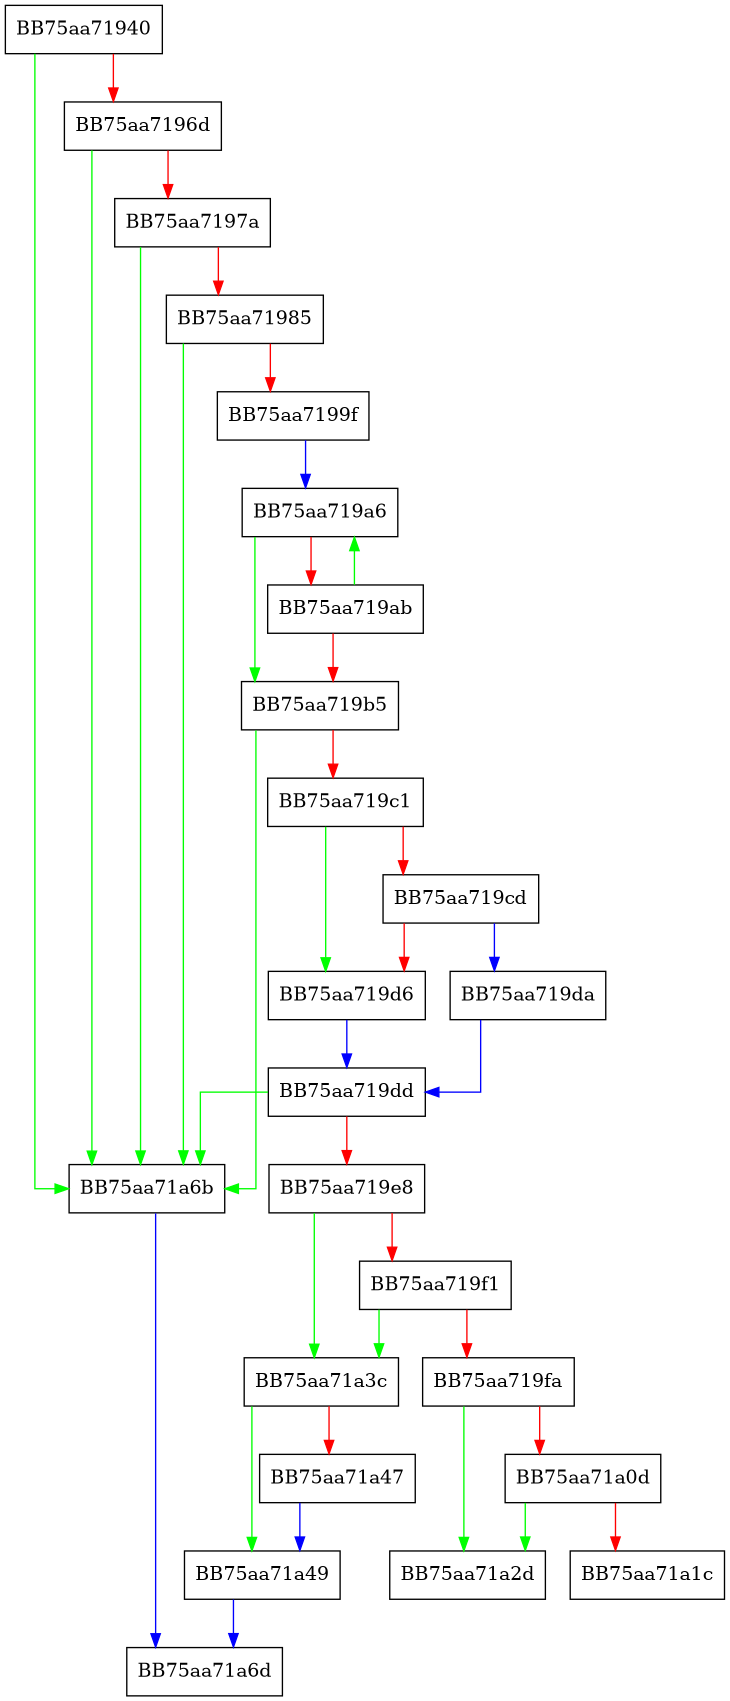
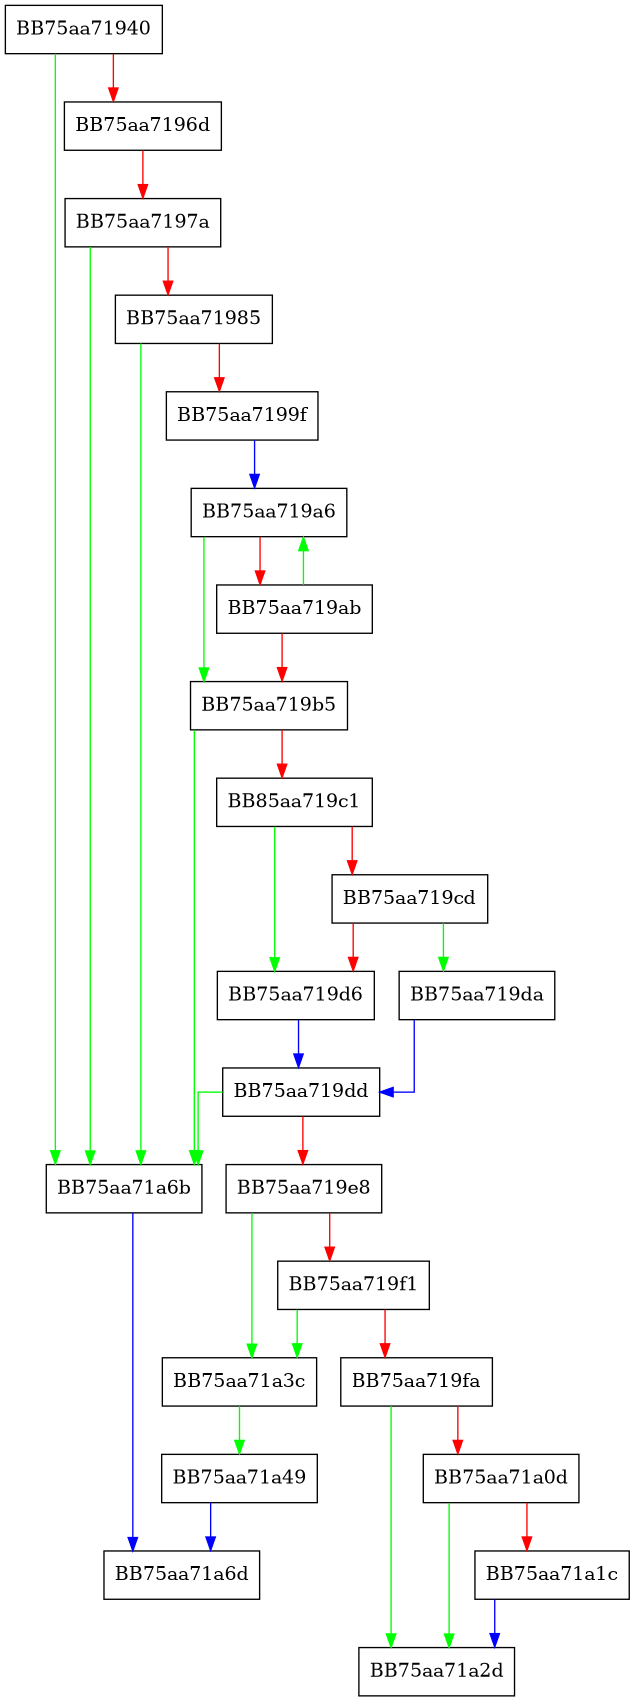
(92, 651) -> none
(345, 802) -> (294, 802)
(494, 940) -> (443, 940)
(337, 1479) -> none
none -> (495, 1617)
